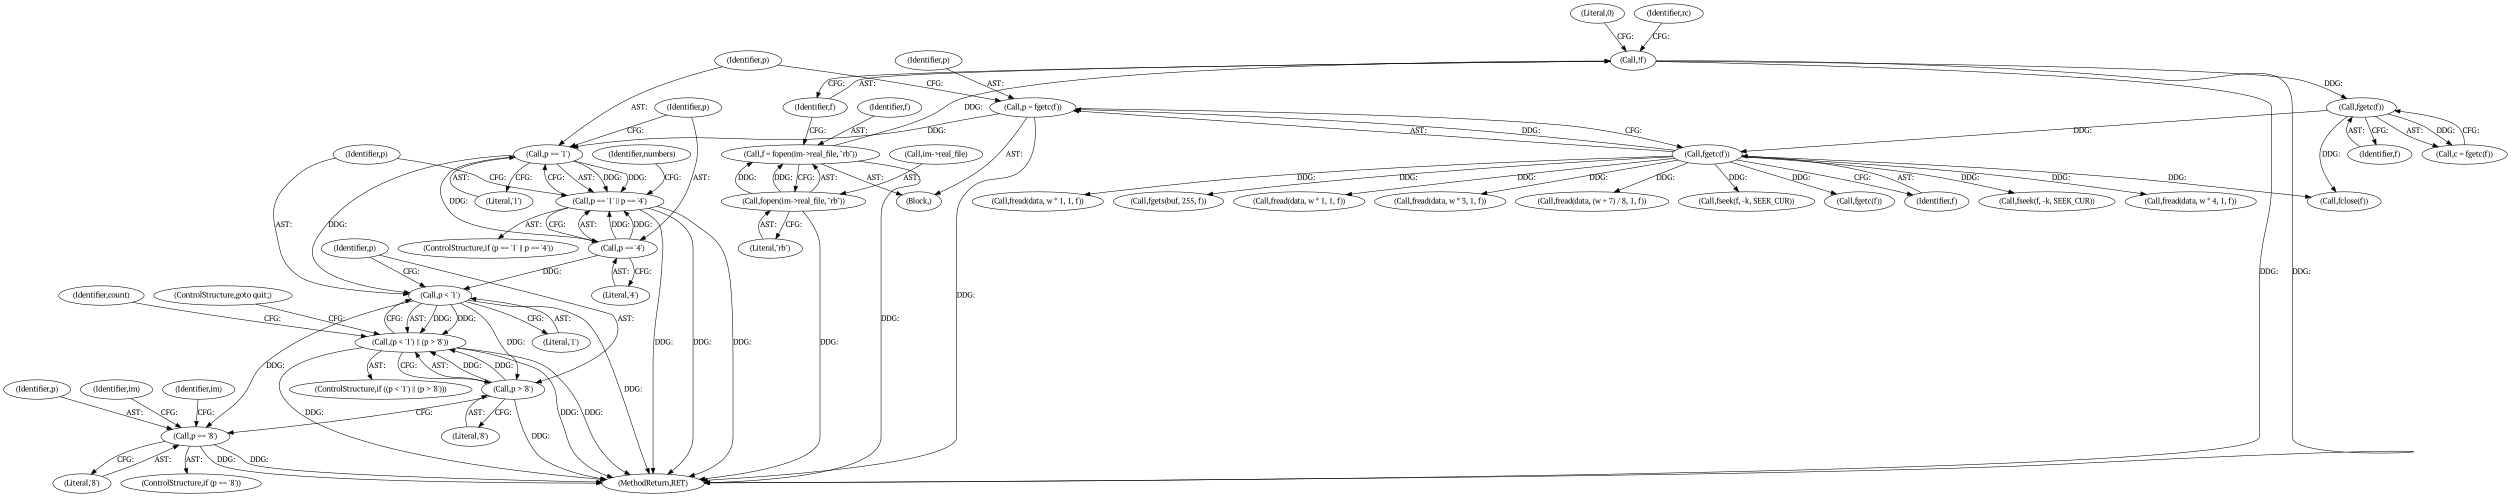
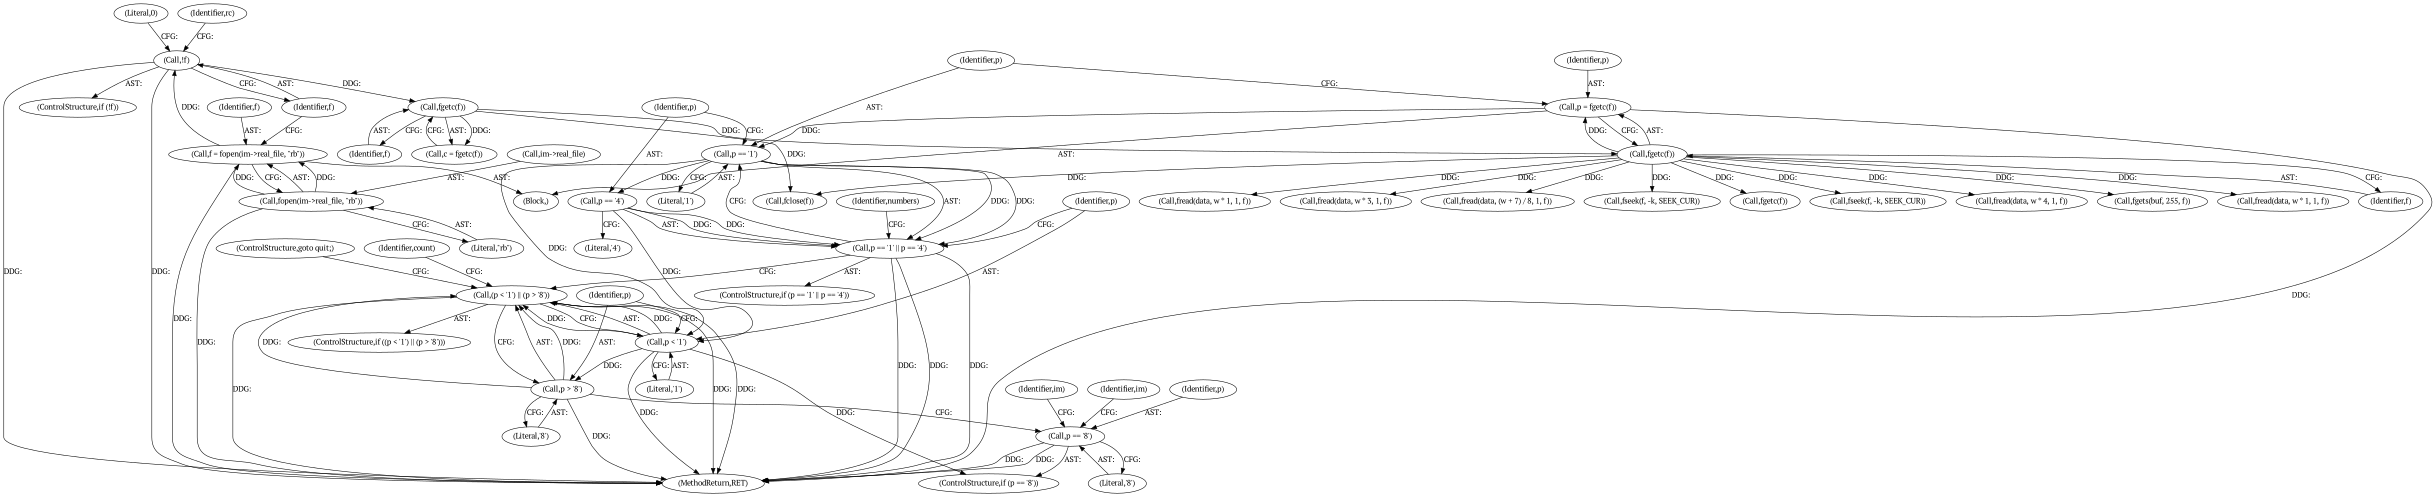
none -> (78, 108)
(553, 231) -> (704, 275)
(612, 275) -> none
(298, 341) -> (825, 411)
